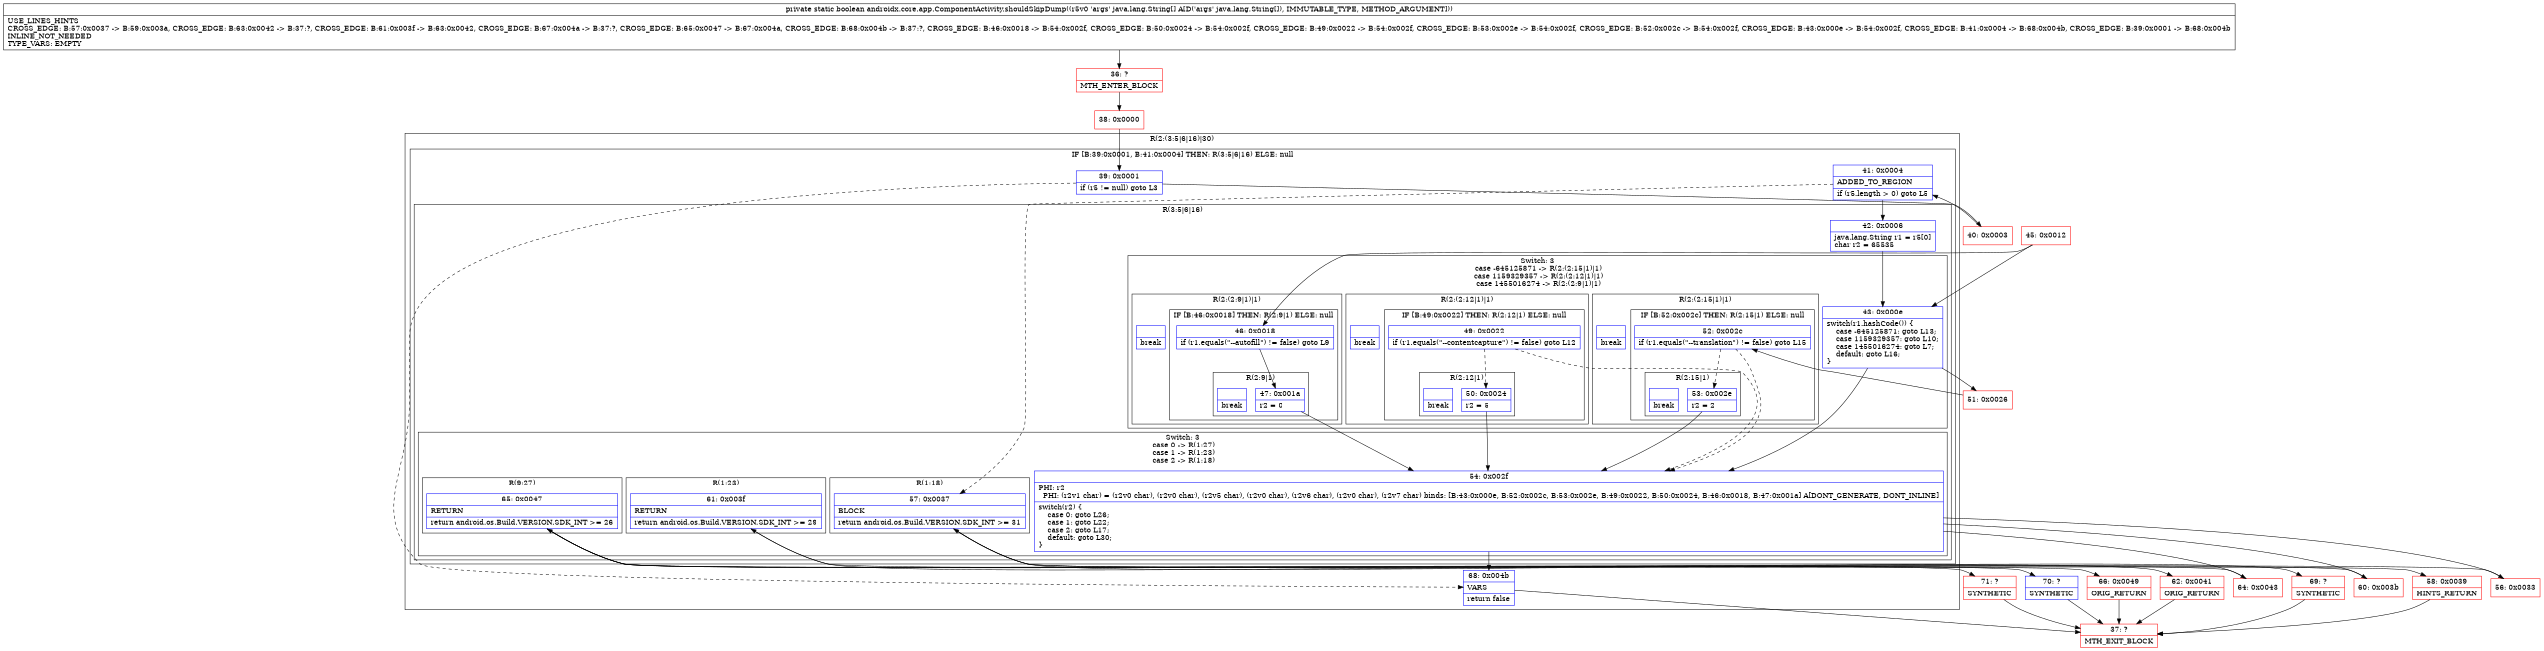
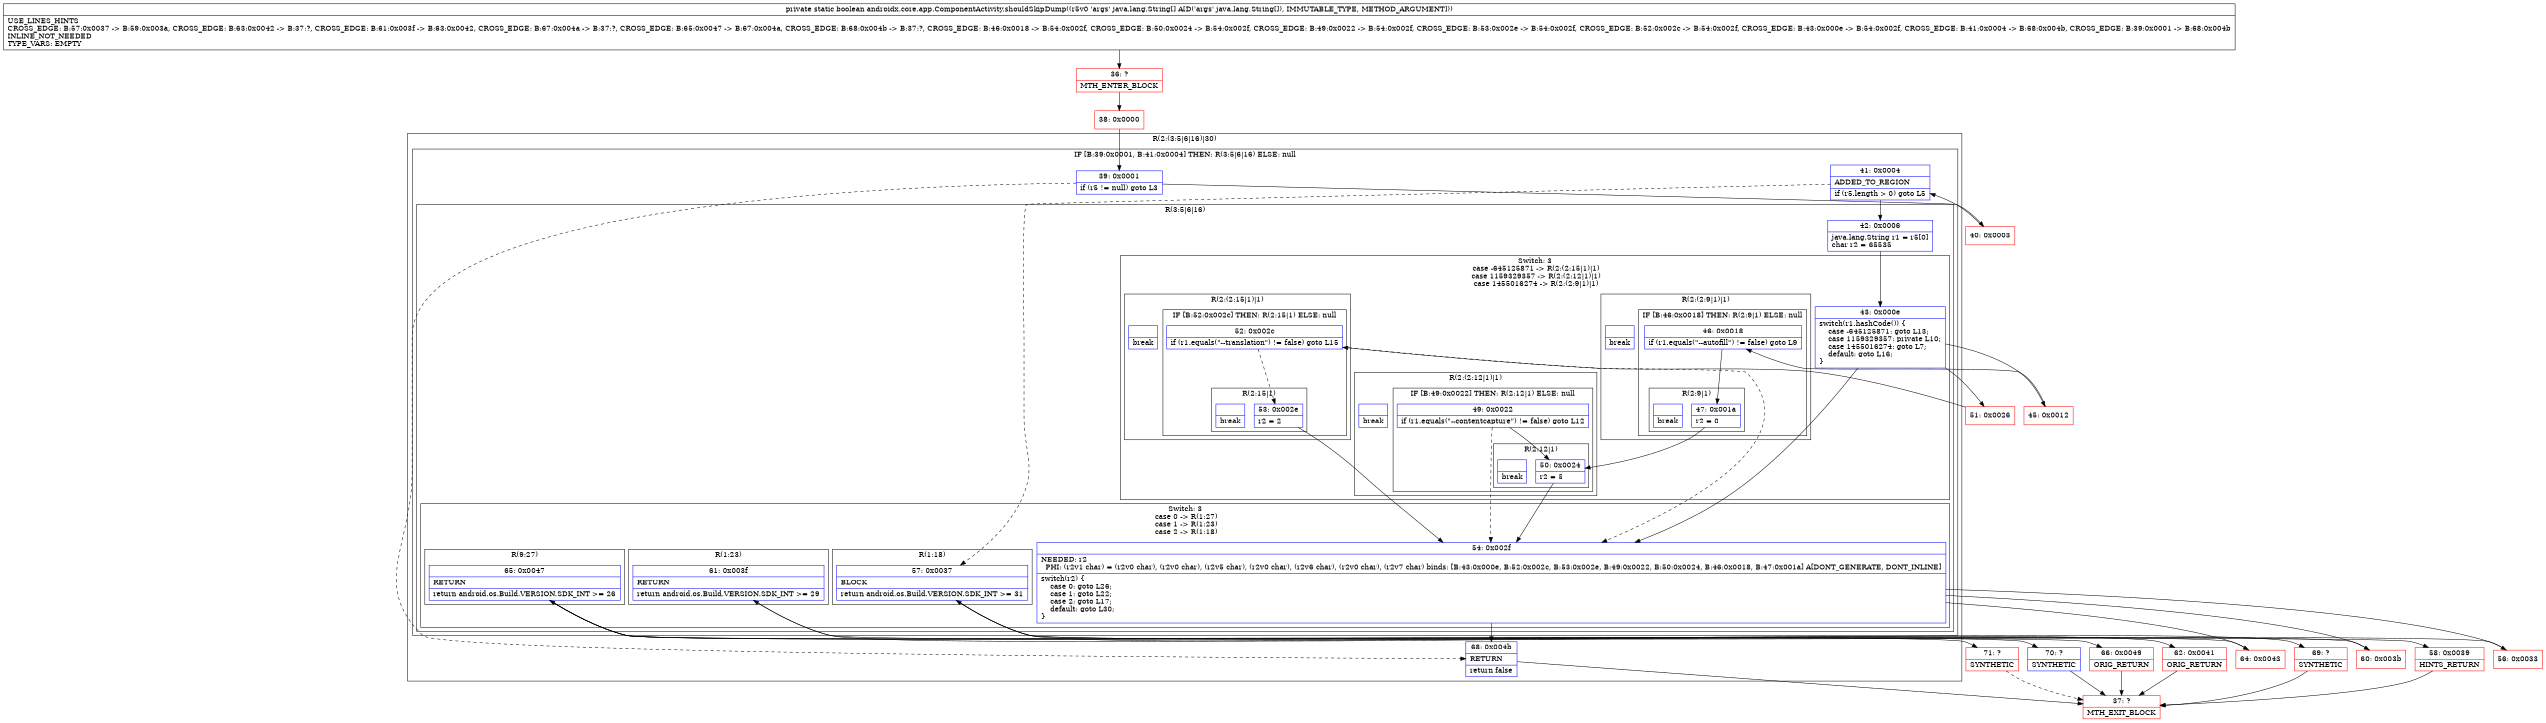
(1984, 274) -> (2002, 362)
(1883, 339) -> (1880, 339)
(1485, 366) -> (1527, 440)
(1355, 440) -> (1650, 454)
(1053, 488) -> (1065, 560)
(1477, 588) -> (1486, 659)
(2038, 617) -> (2041, 688)
